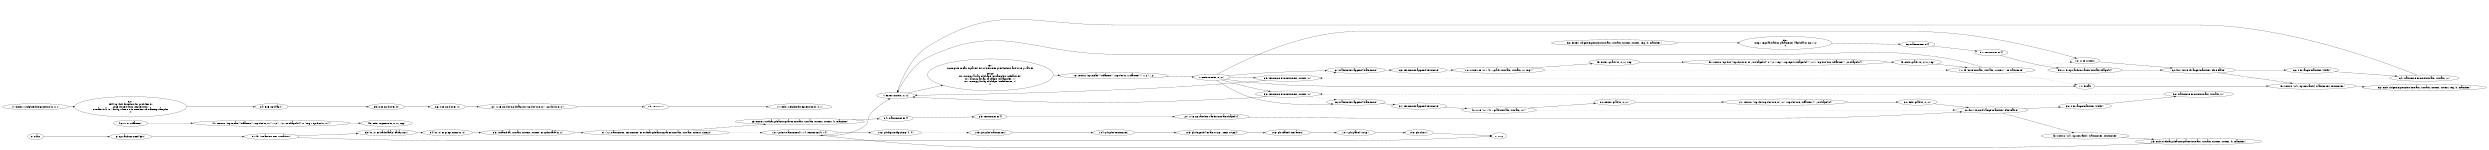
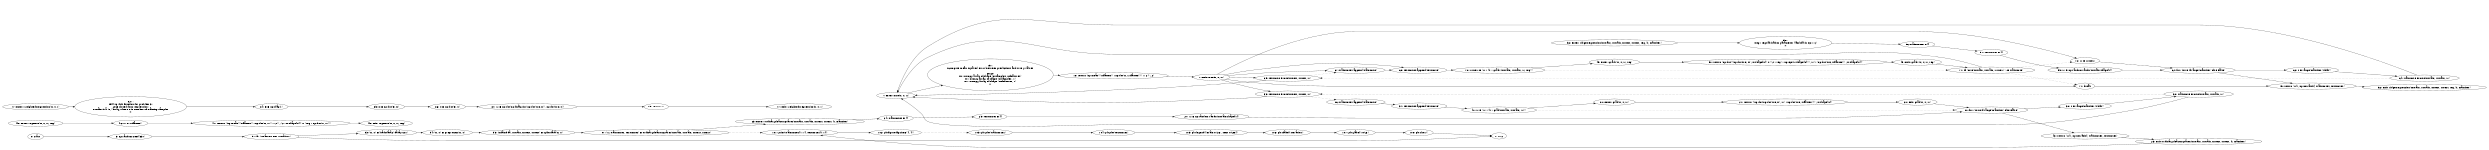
(1272, 102) -> (1312, 64)
none -> (36, 123)
(860, 129) -> (1542, 125)
